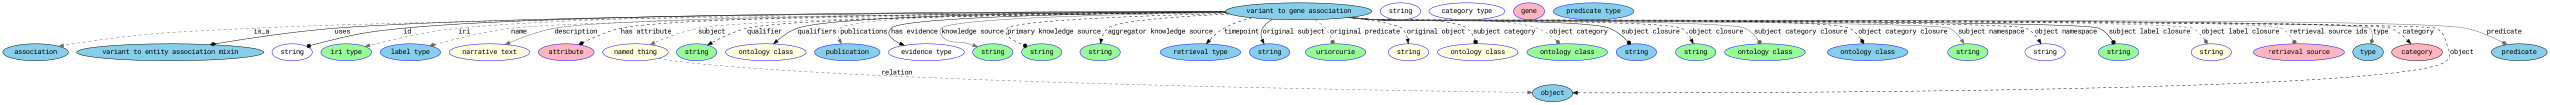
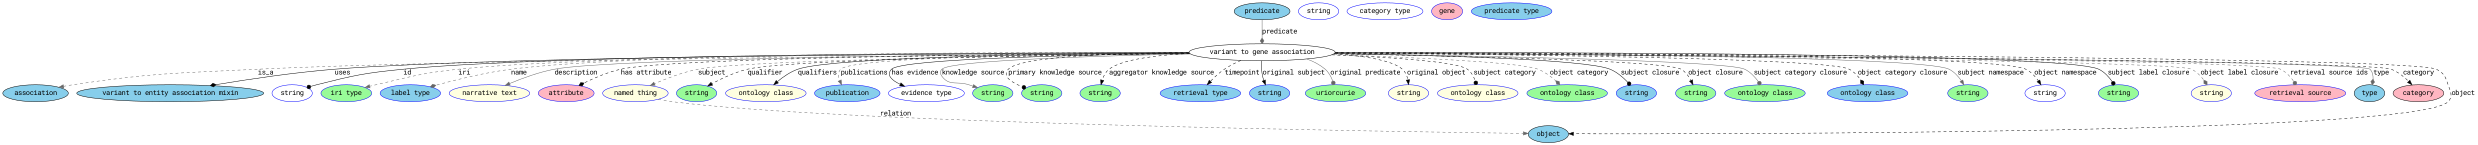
(1299, 11) -> (1262, 52)
(1926, 21) -> (1262, 29)
(1325, 28) -> (1322, 67)
